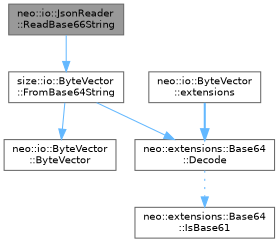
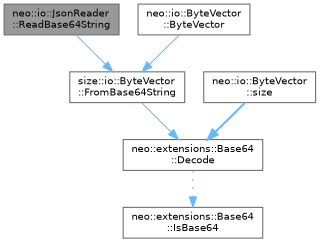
(66, 20) -> (62, 20)
(205, 87) -> (260, 87)
(64, 116) -> (164, 50)
(205, 223) -> (193, 223)
